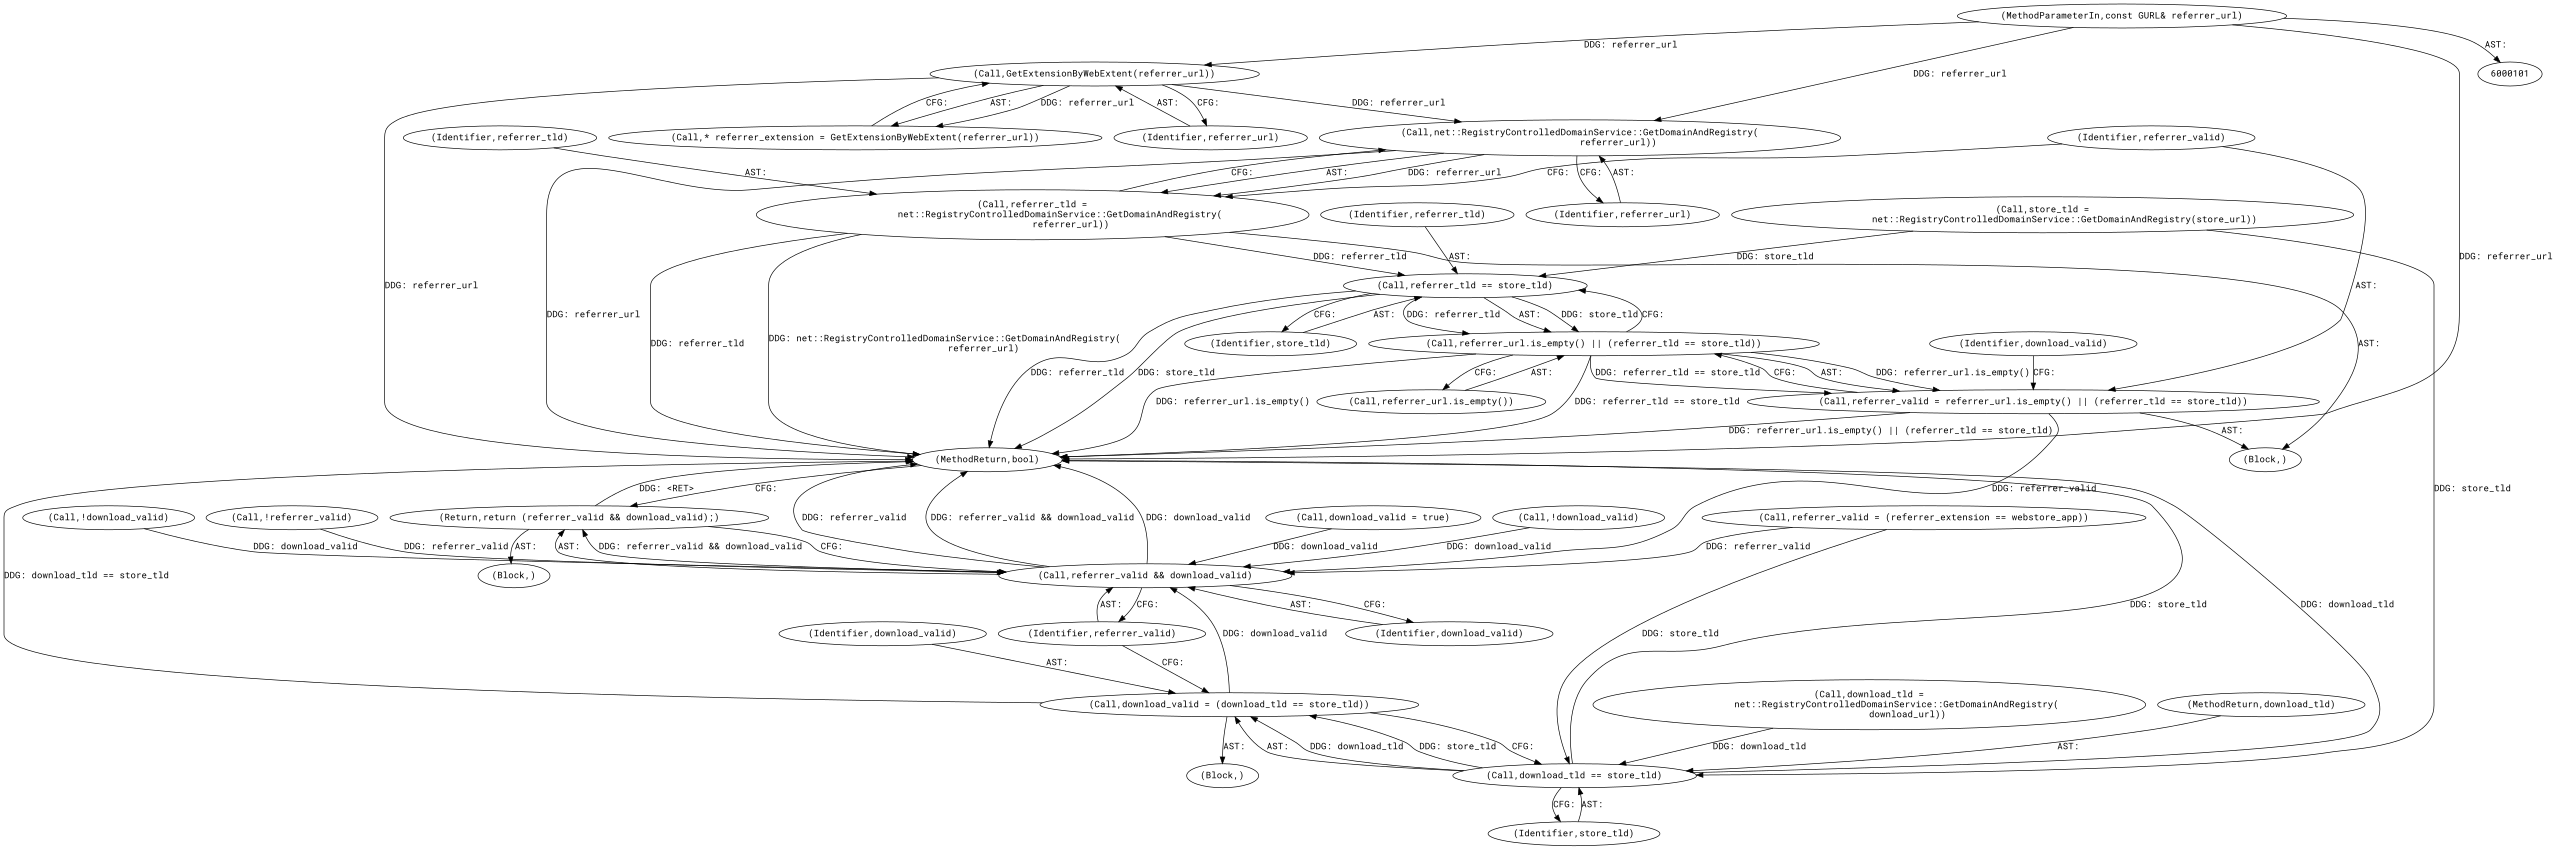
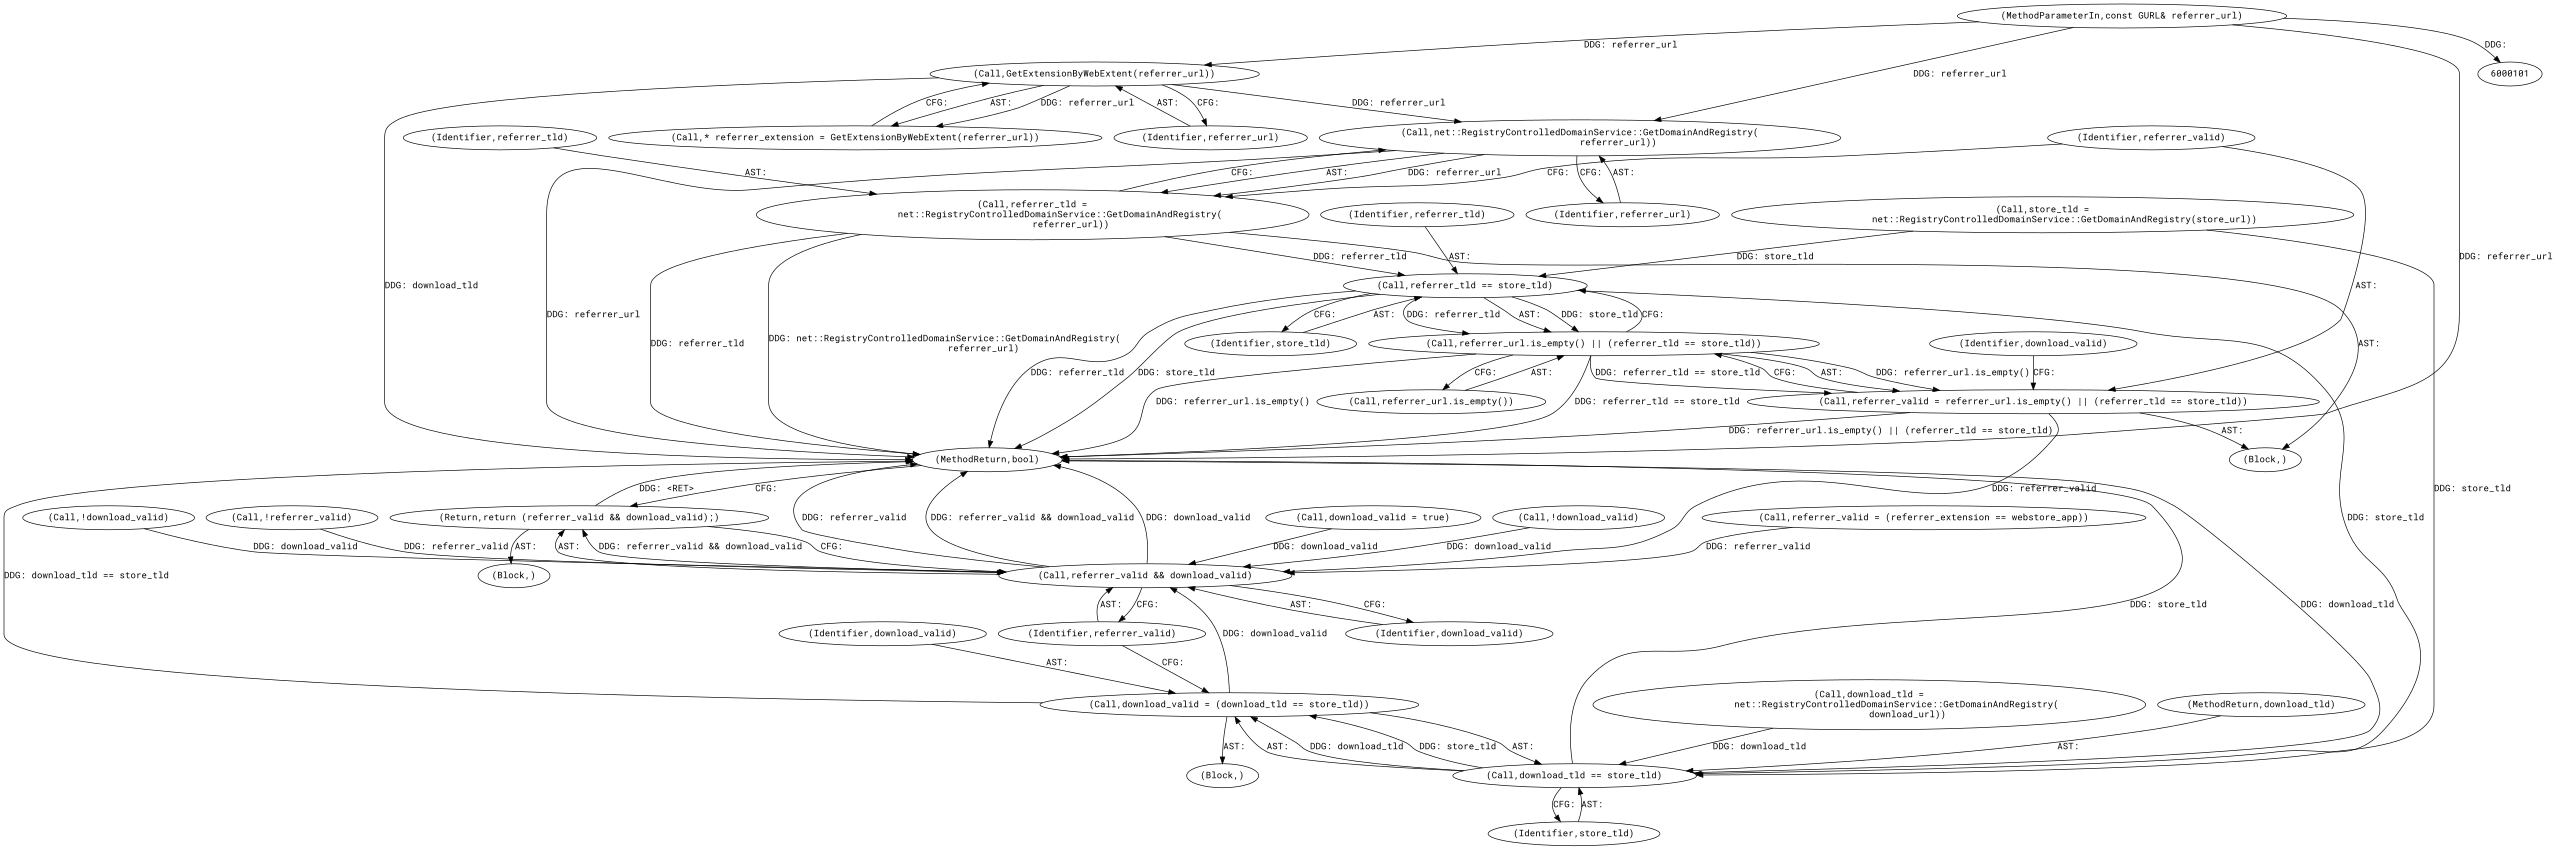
(2499, 45) -> (2499, 45)
(432, 286) -> (432, 286)
(1681, 605) -> (2350, 535)
(1526, 747) -> (1526, 747)
